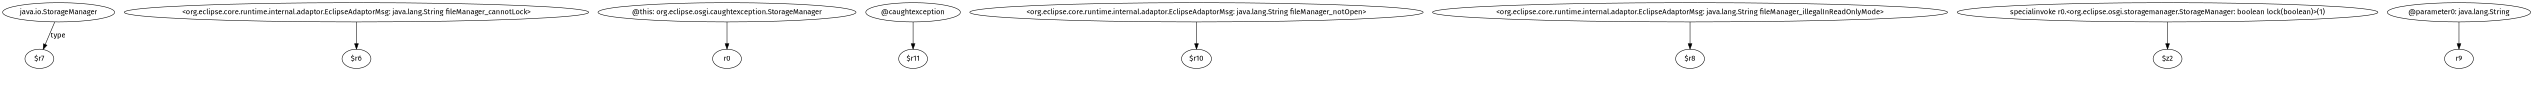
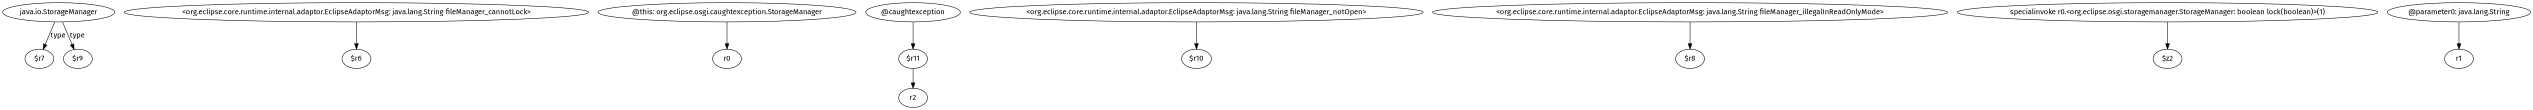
none -> (78, 59)
(2459, 59) -> (2459, 59)
none -> (913, 98)
